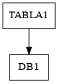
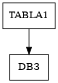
(29, 67) -> (29, 67)
